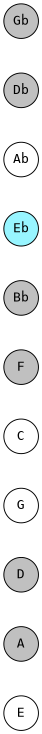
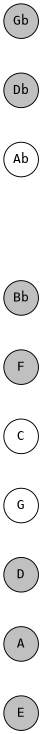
(21, 229) -> none
(21, 713) -> (21, 713)
